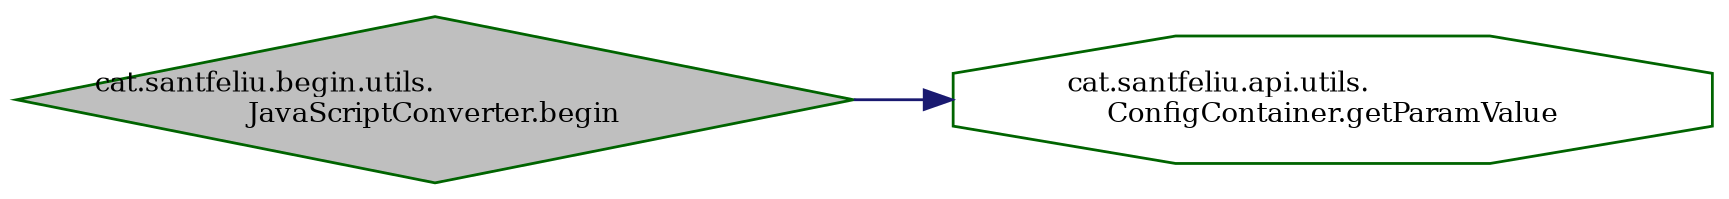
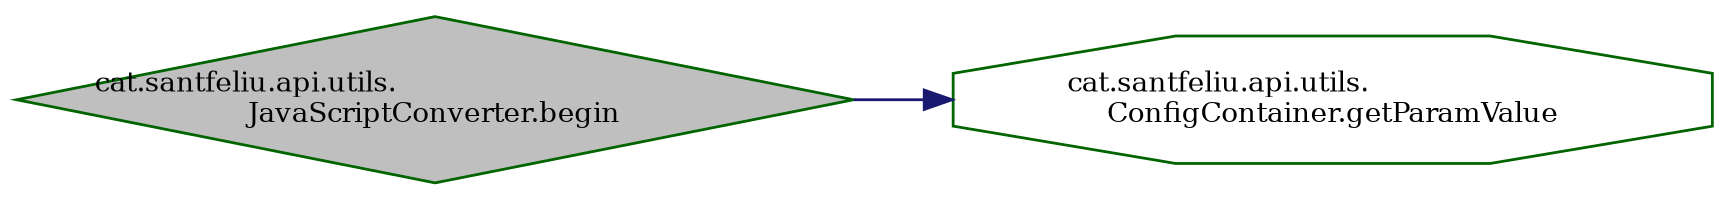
(435, 100) -> (435, 100)
